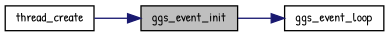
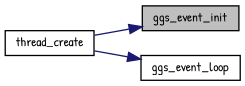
(255, 18) -> (111, 54)
